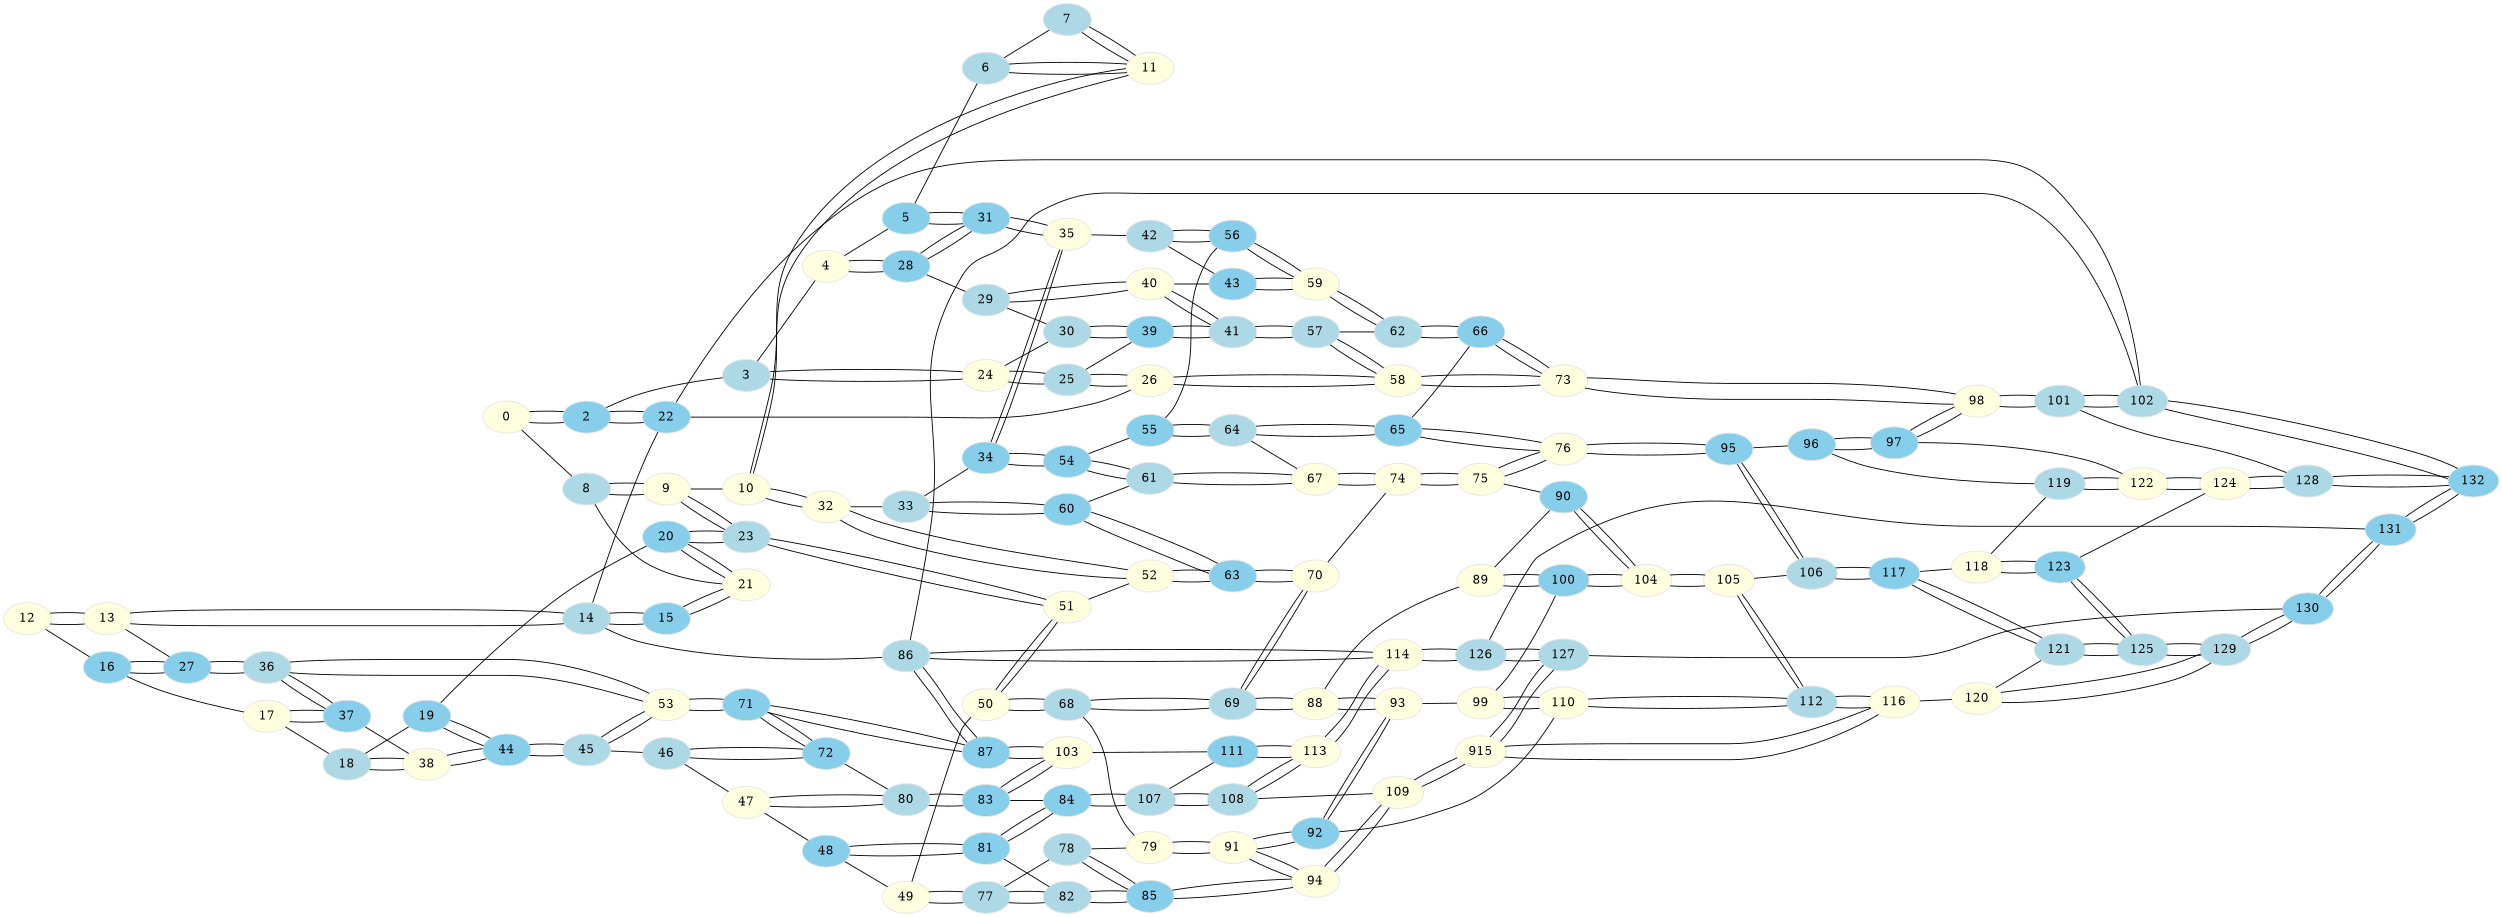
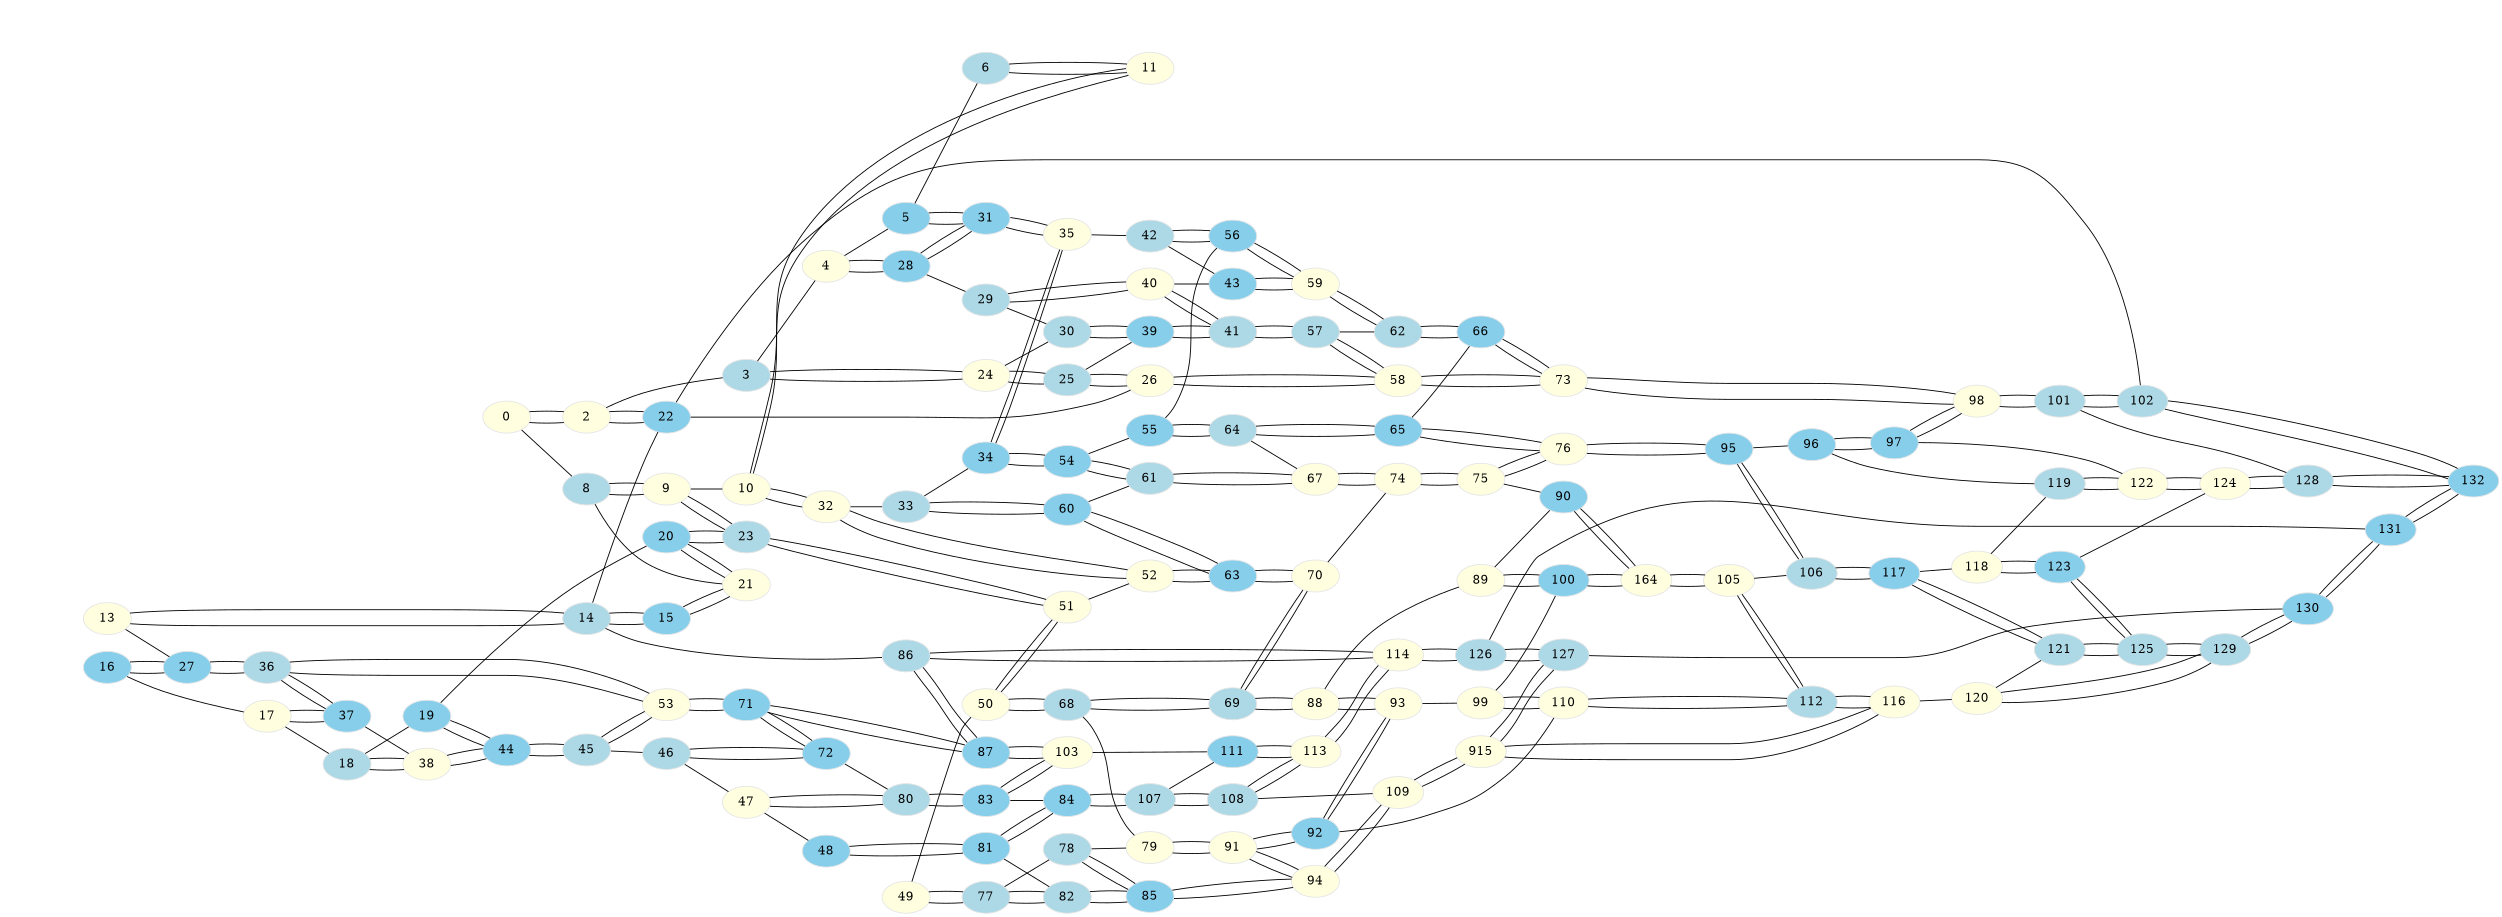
(1067, 20) -> none
(1403, 193) -> none
(587, 417) -> (587, 417)
(1646, 580) -> (1646, 580)
(28, 619) -> none
(866, 874) -> none
